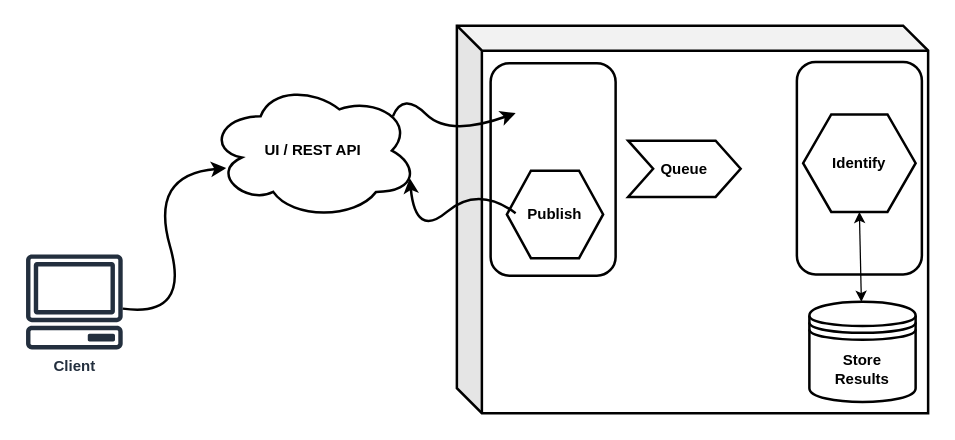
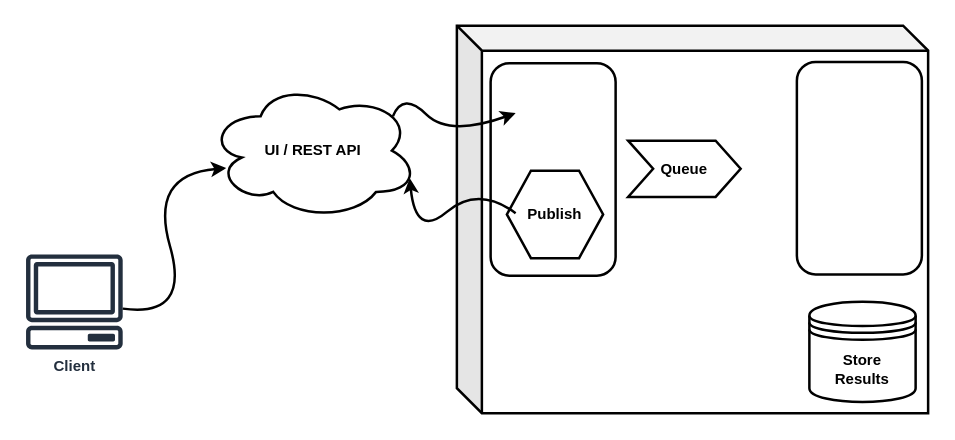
(859, 163) -> none
(860, 257) -> none
